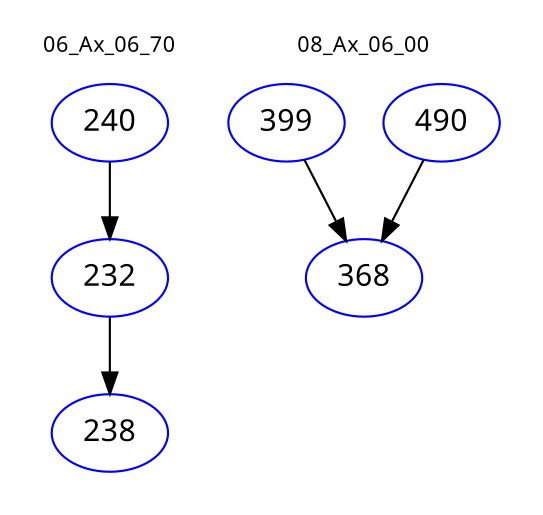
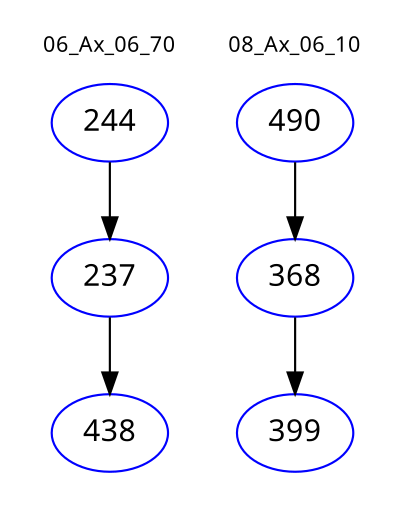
(364, 46) -> (295, 46)
(110, 123) -> (110, 123)
(320, 191) -> (295, 345)
(110, 278) -> (110, 278)
(110, 433) -> (110, 433)
